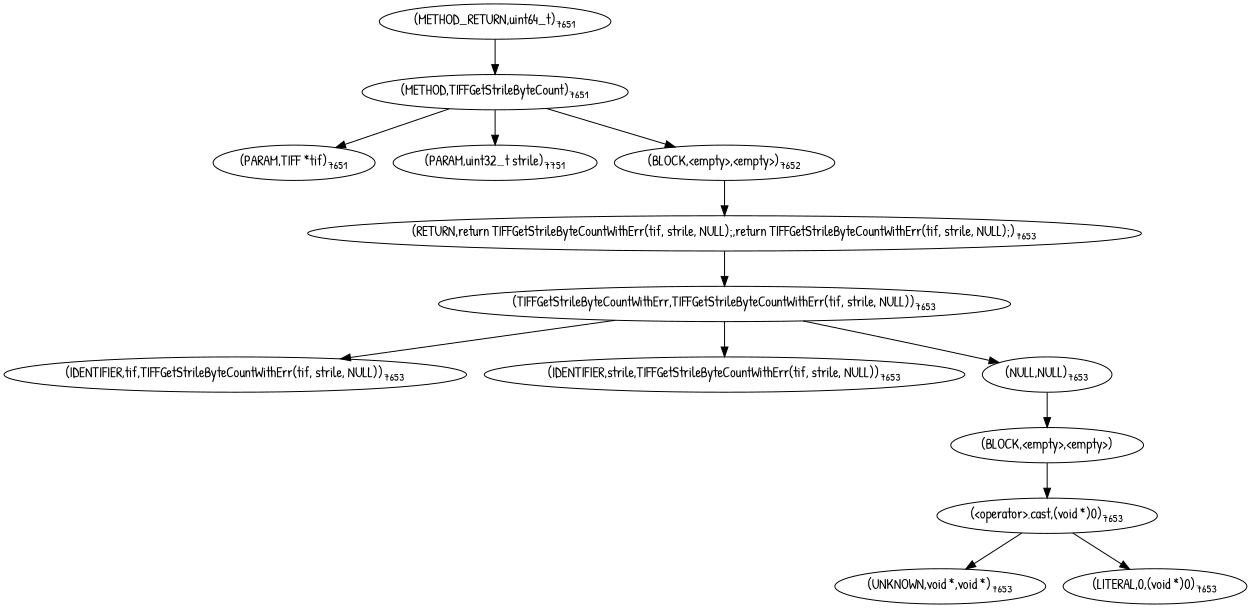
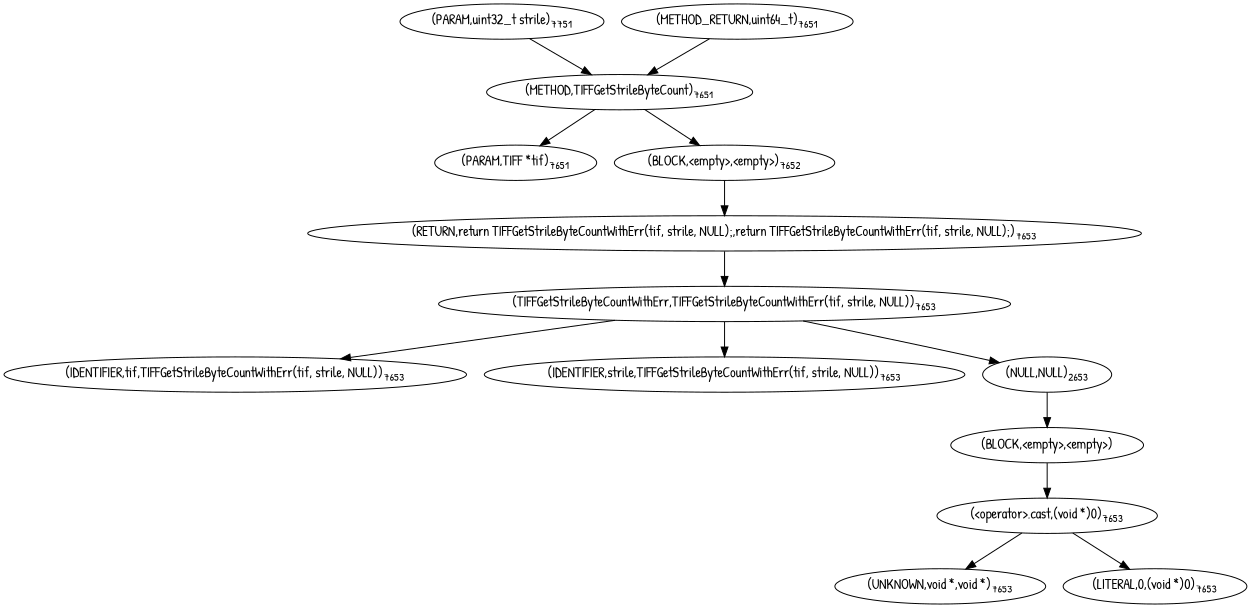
(495, 123) -> (556, 54)
(1079, 373) -> (1079, 373)
